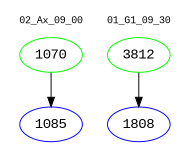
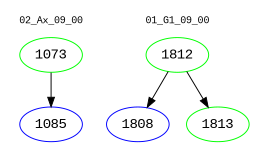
(139, 21) -> (178, 21)
(51, 55) -> (51, 55)
(139, 55) -> (177, 55)
none -> (218, 124)
